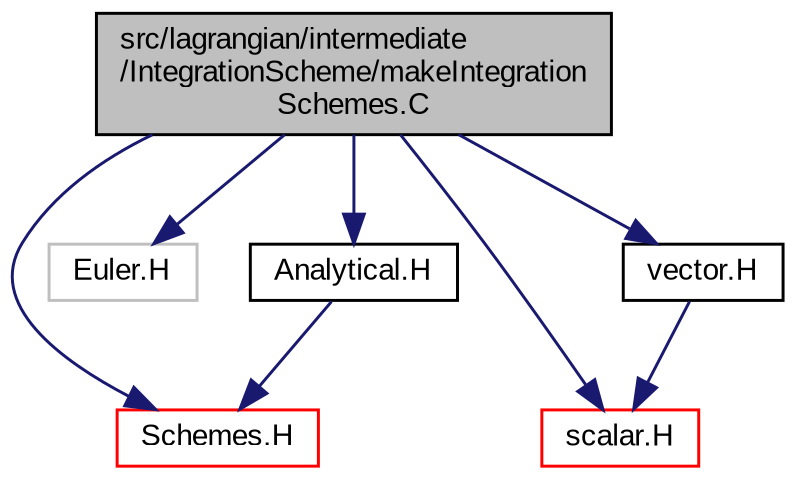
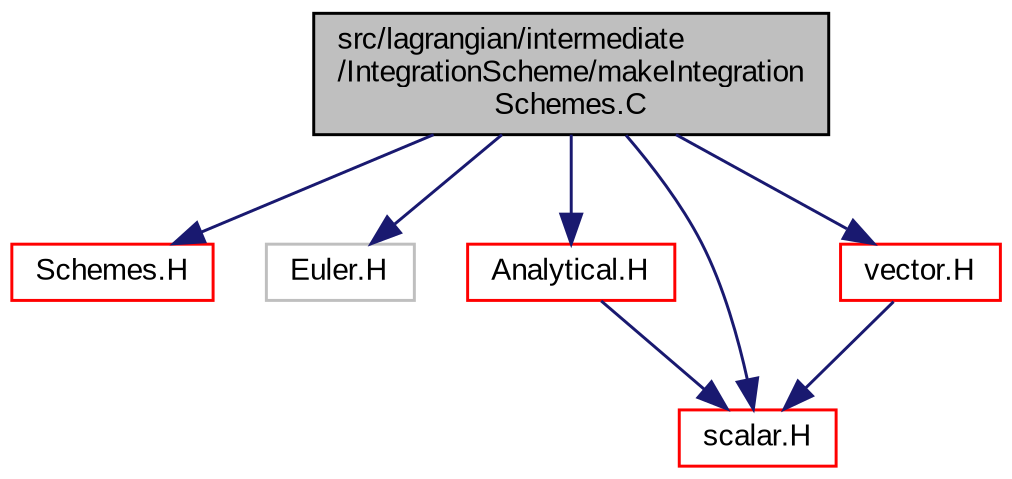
(354, 272) -> (571, 272)
(703, 272) -> (920, 272)
(295, 344) -> (653, 345)
